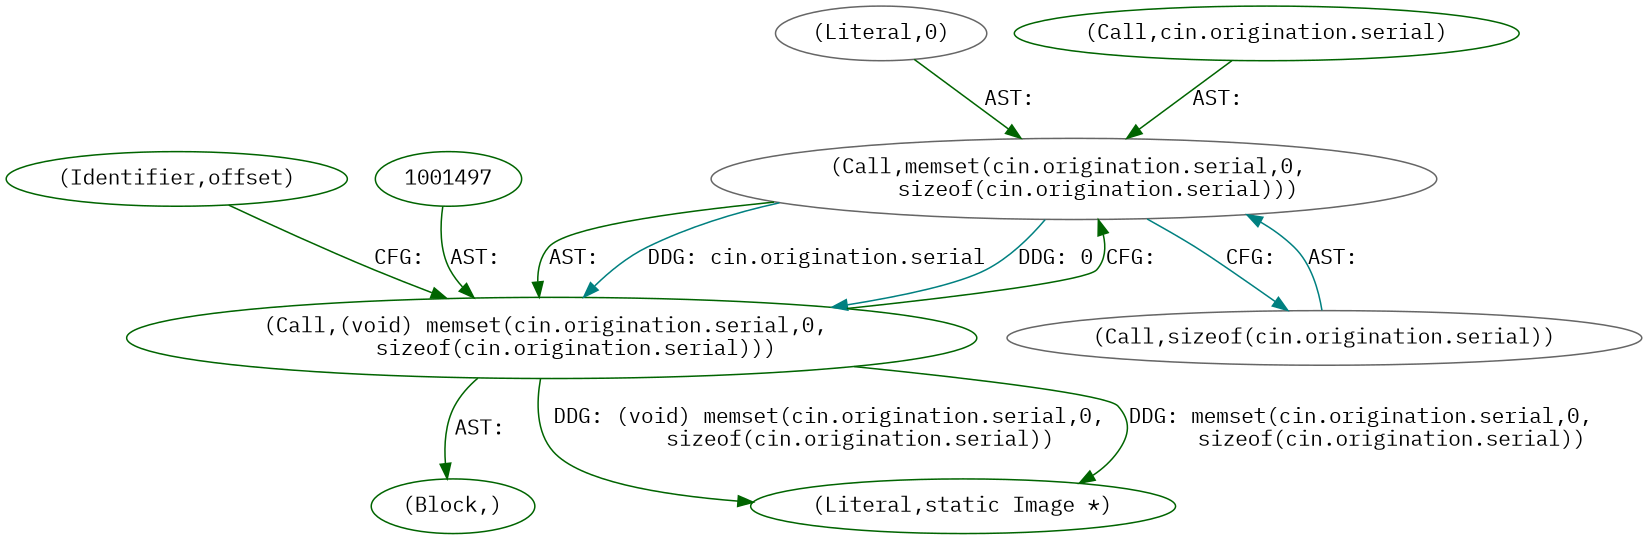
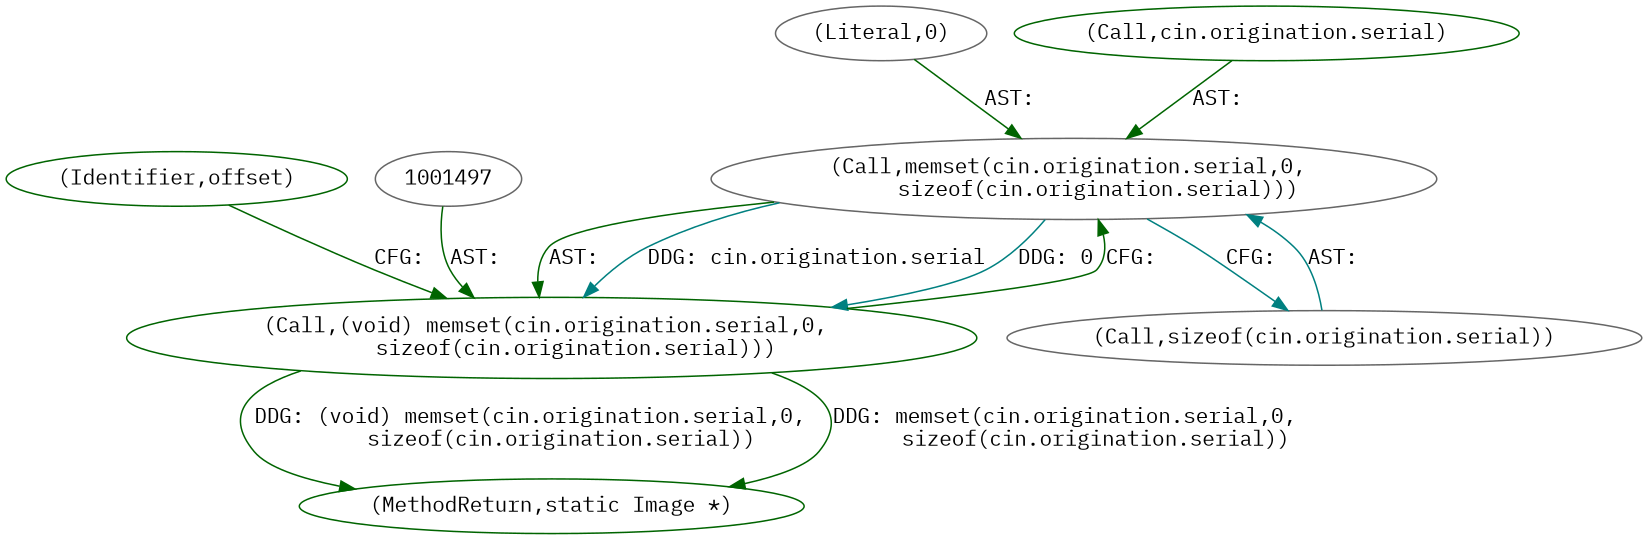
(448, 179) -> (448, 179)
(453, 506) -> none
(963, 506) -> (552, 506)
